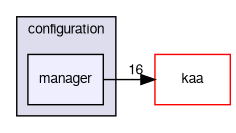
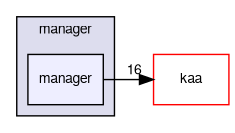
(66, 30) -> (66, 30)
